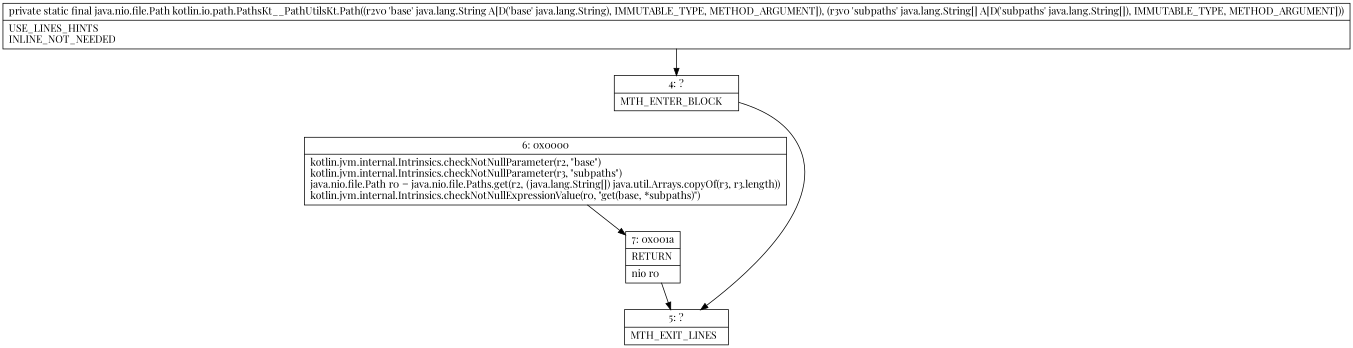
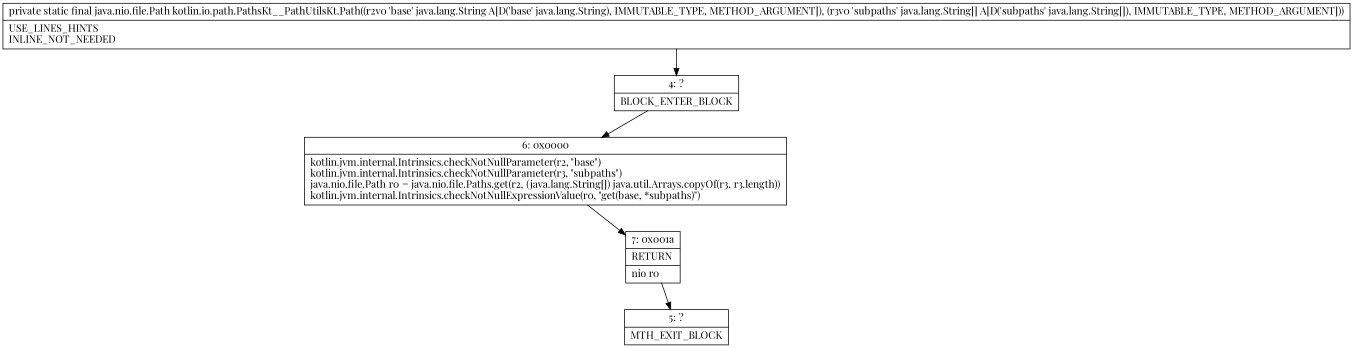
(671, 102) -> (676, 102)
(797, 205) -> (628, 122)
(674, 336) -> (676, 336)
